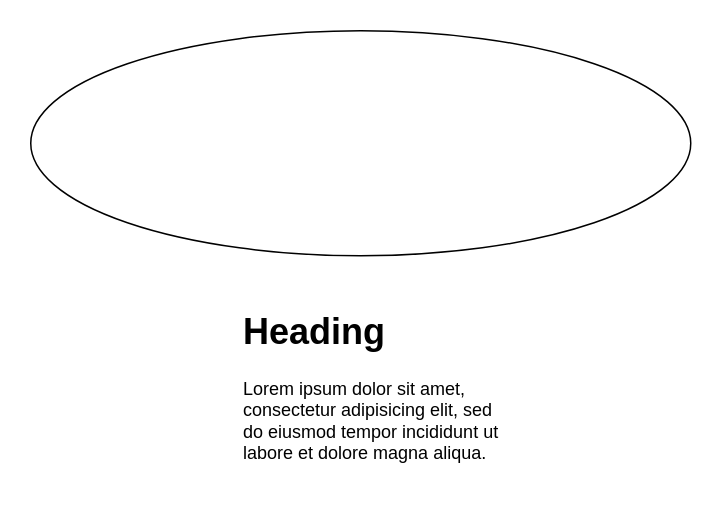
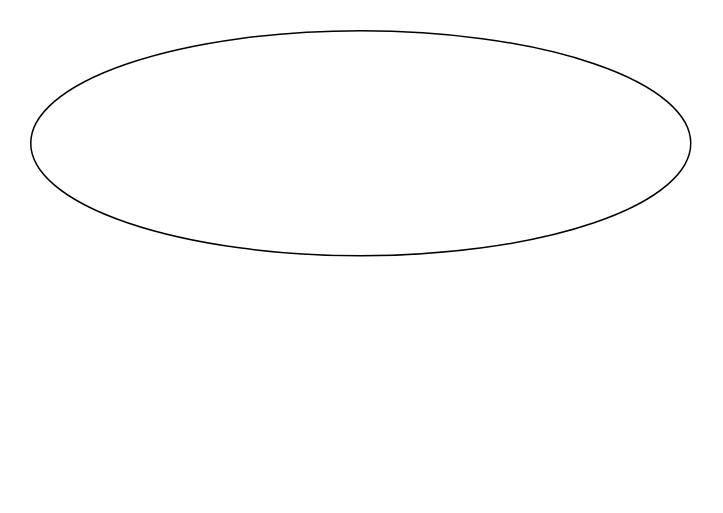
(376, 391) -> none
